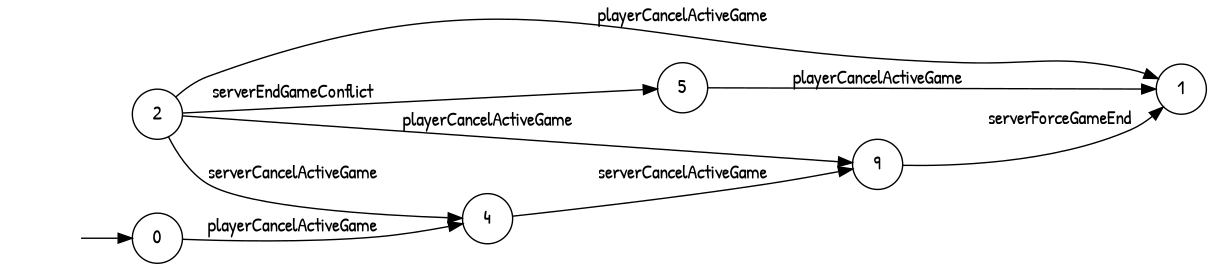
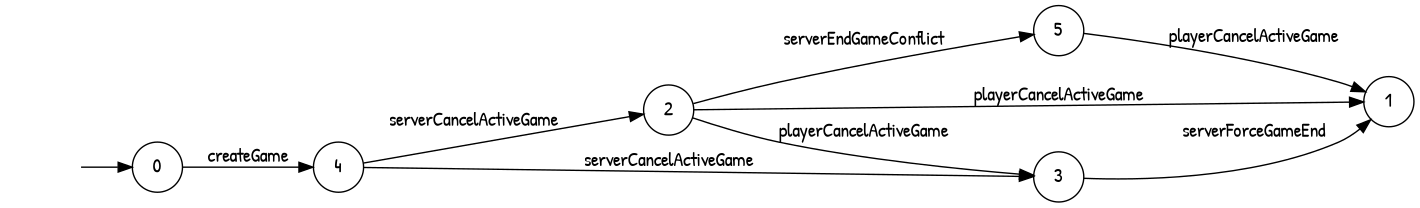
(878, 164) -> (1059, 177)
(295, 206) -> (497, 140)
(293, 226) -> (248, 157)
